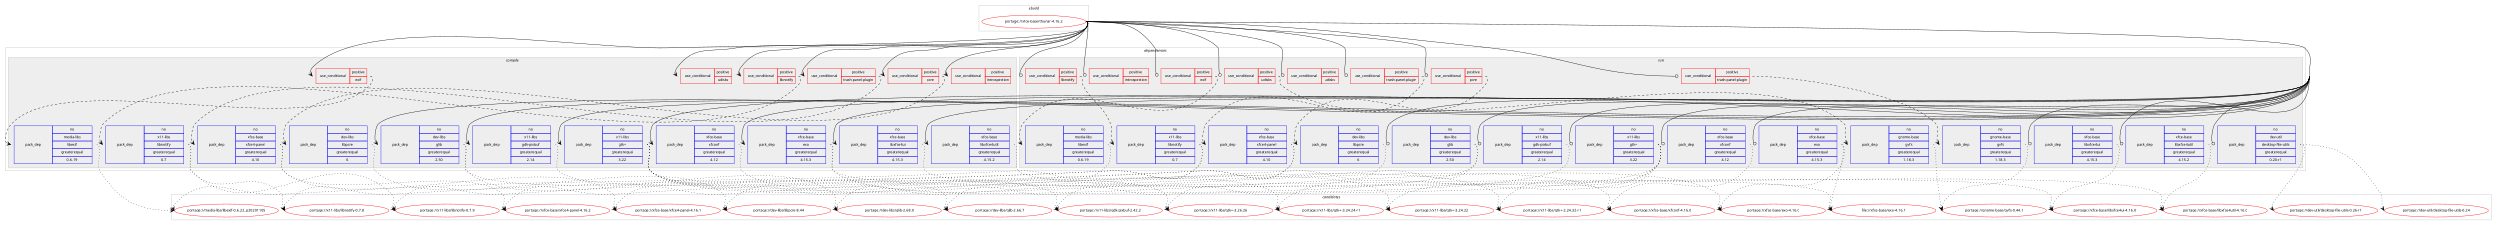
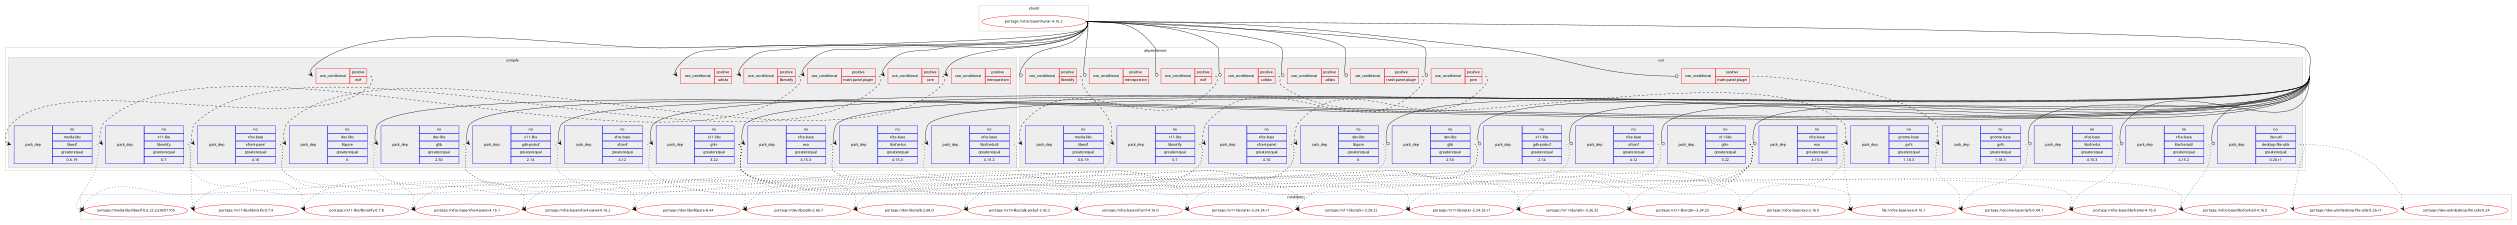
(226, 211) -> (136, 211)
(1110, 211) -> (1020, 211)
none -> (1683, 211)
(1773, 211) -> (1793, 211)
